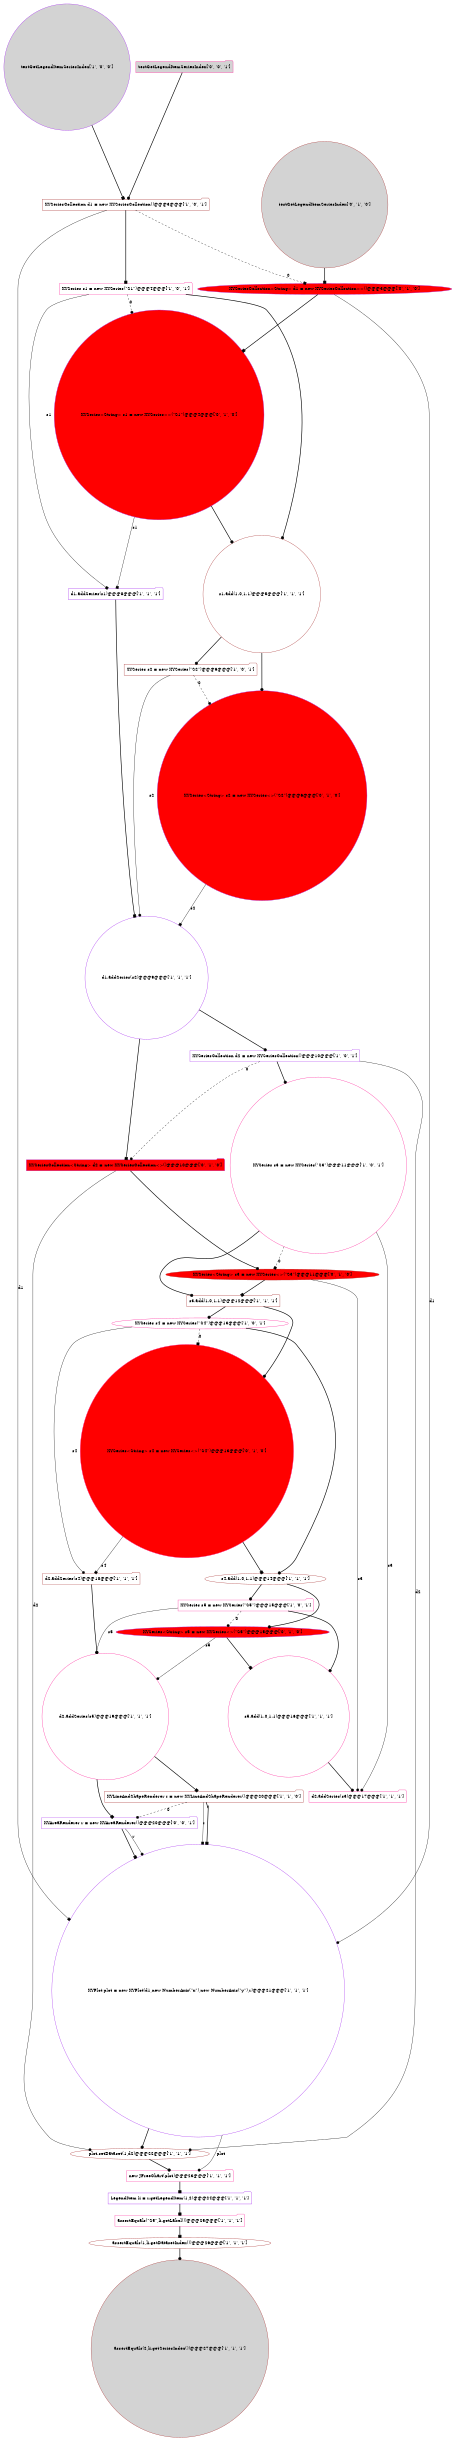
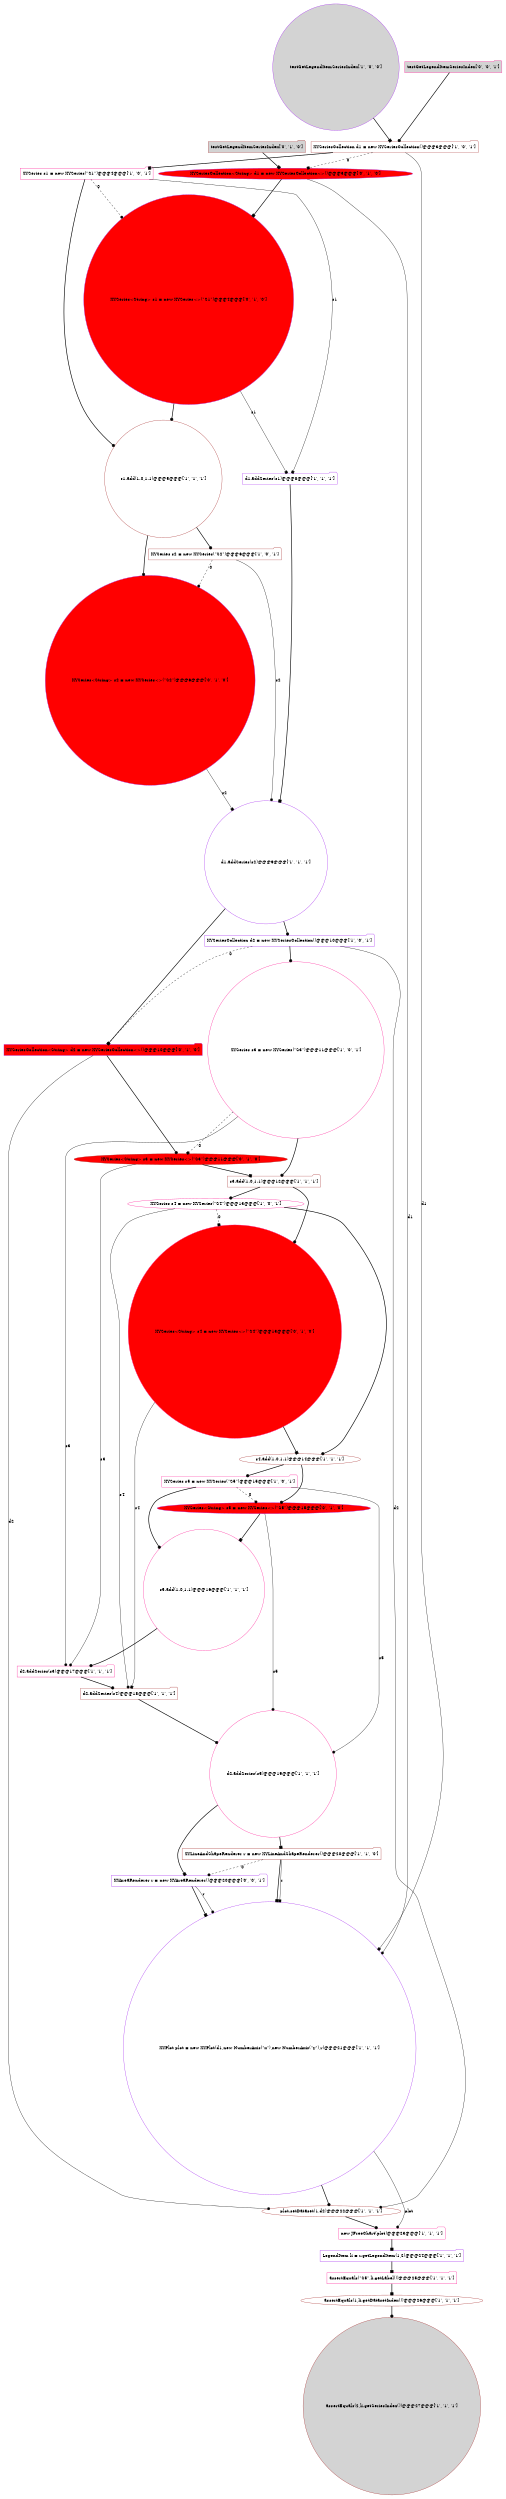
(325, 205) -> (257, 147)
none -> (96, 1682)
